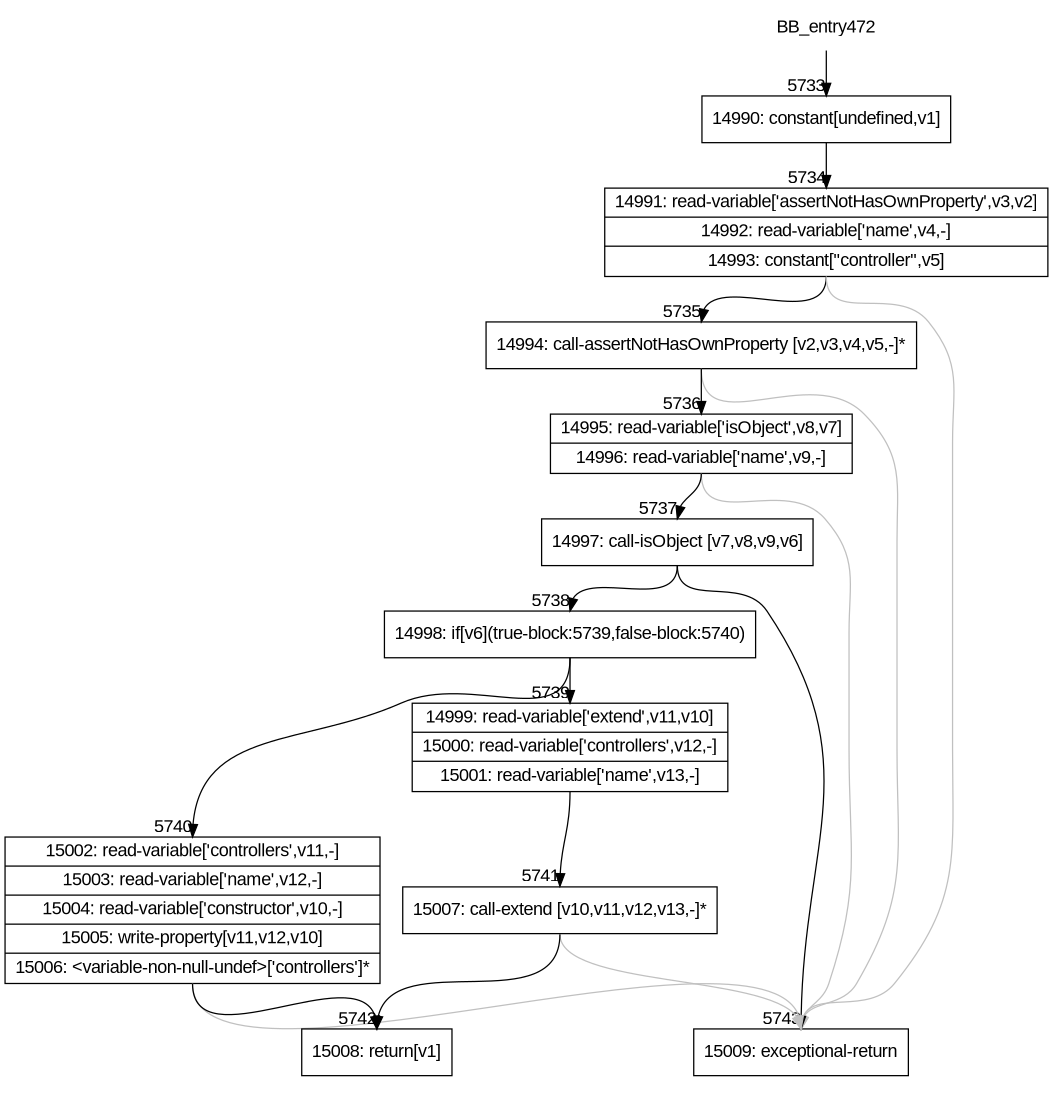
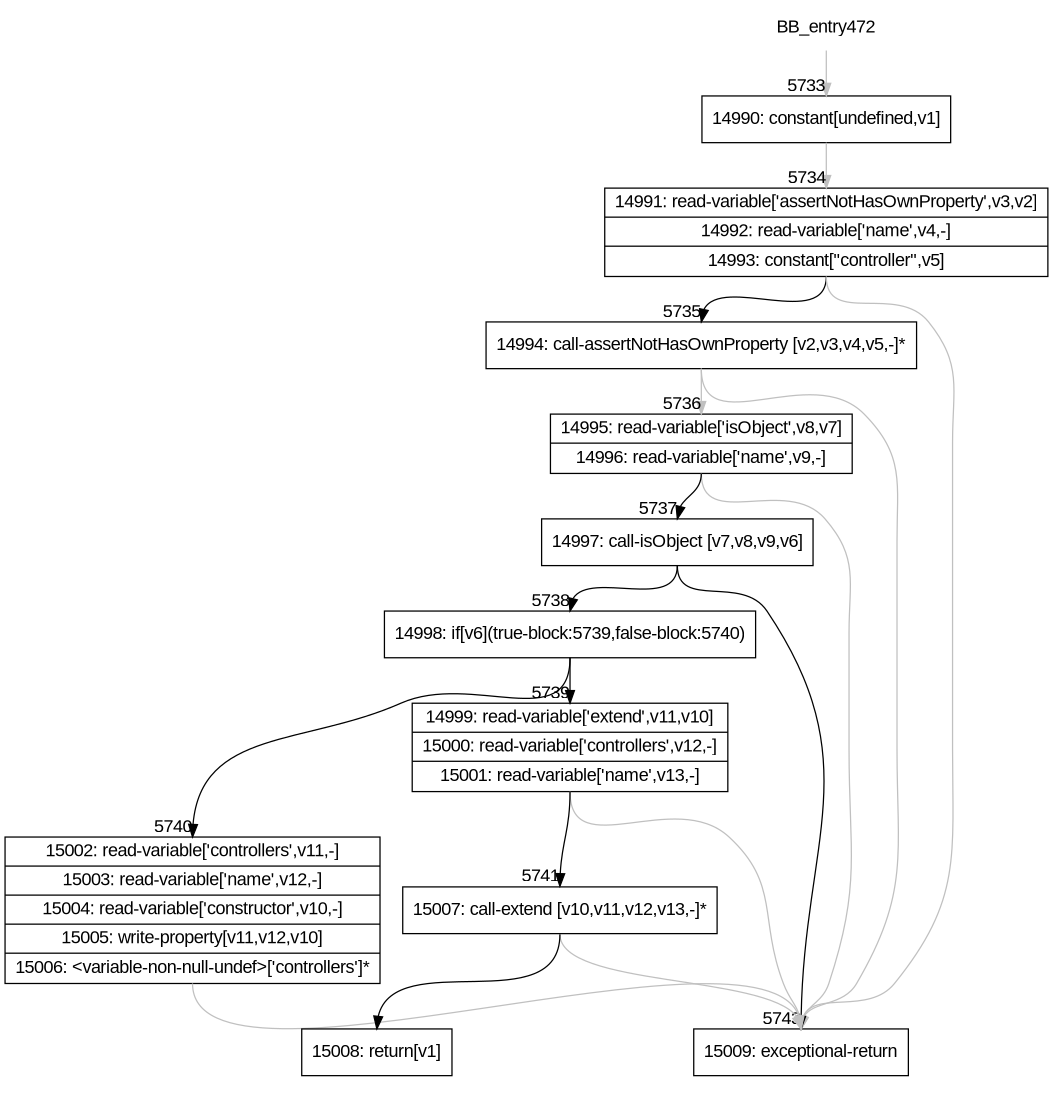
(826, 67) -> (826, 67)
(826, 159) -> (826, 159)
(701, 385) -> (701, 385)
none -> (733, 842)
(278, 1008) -> none
